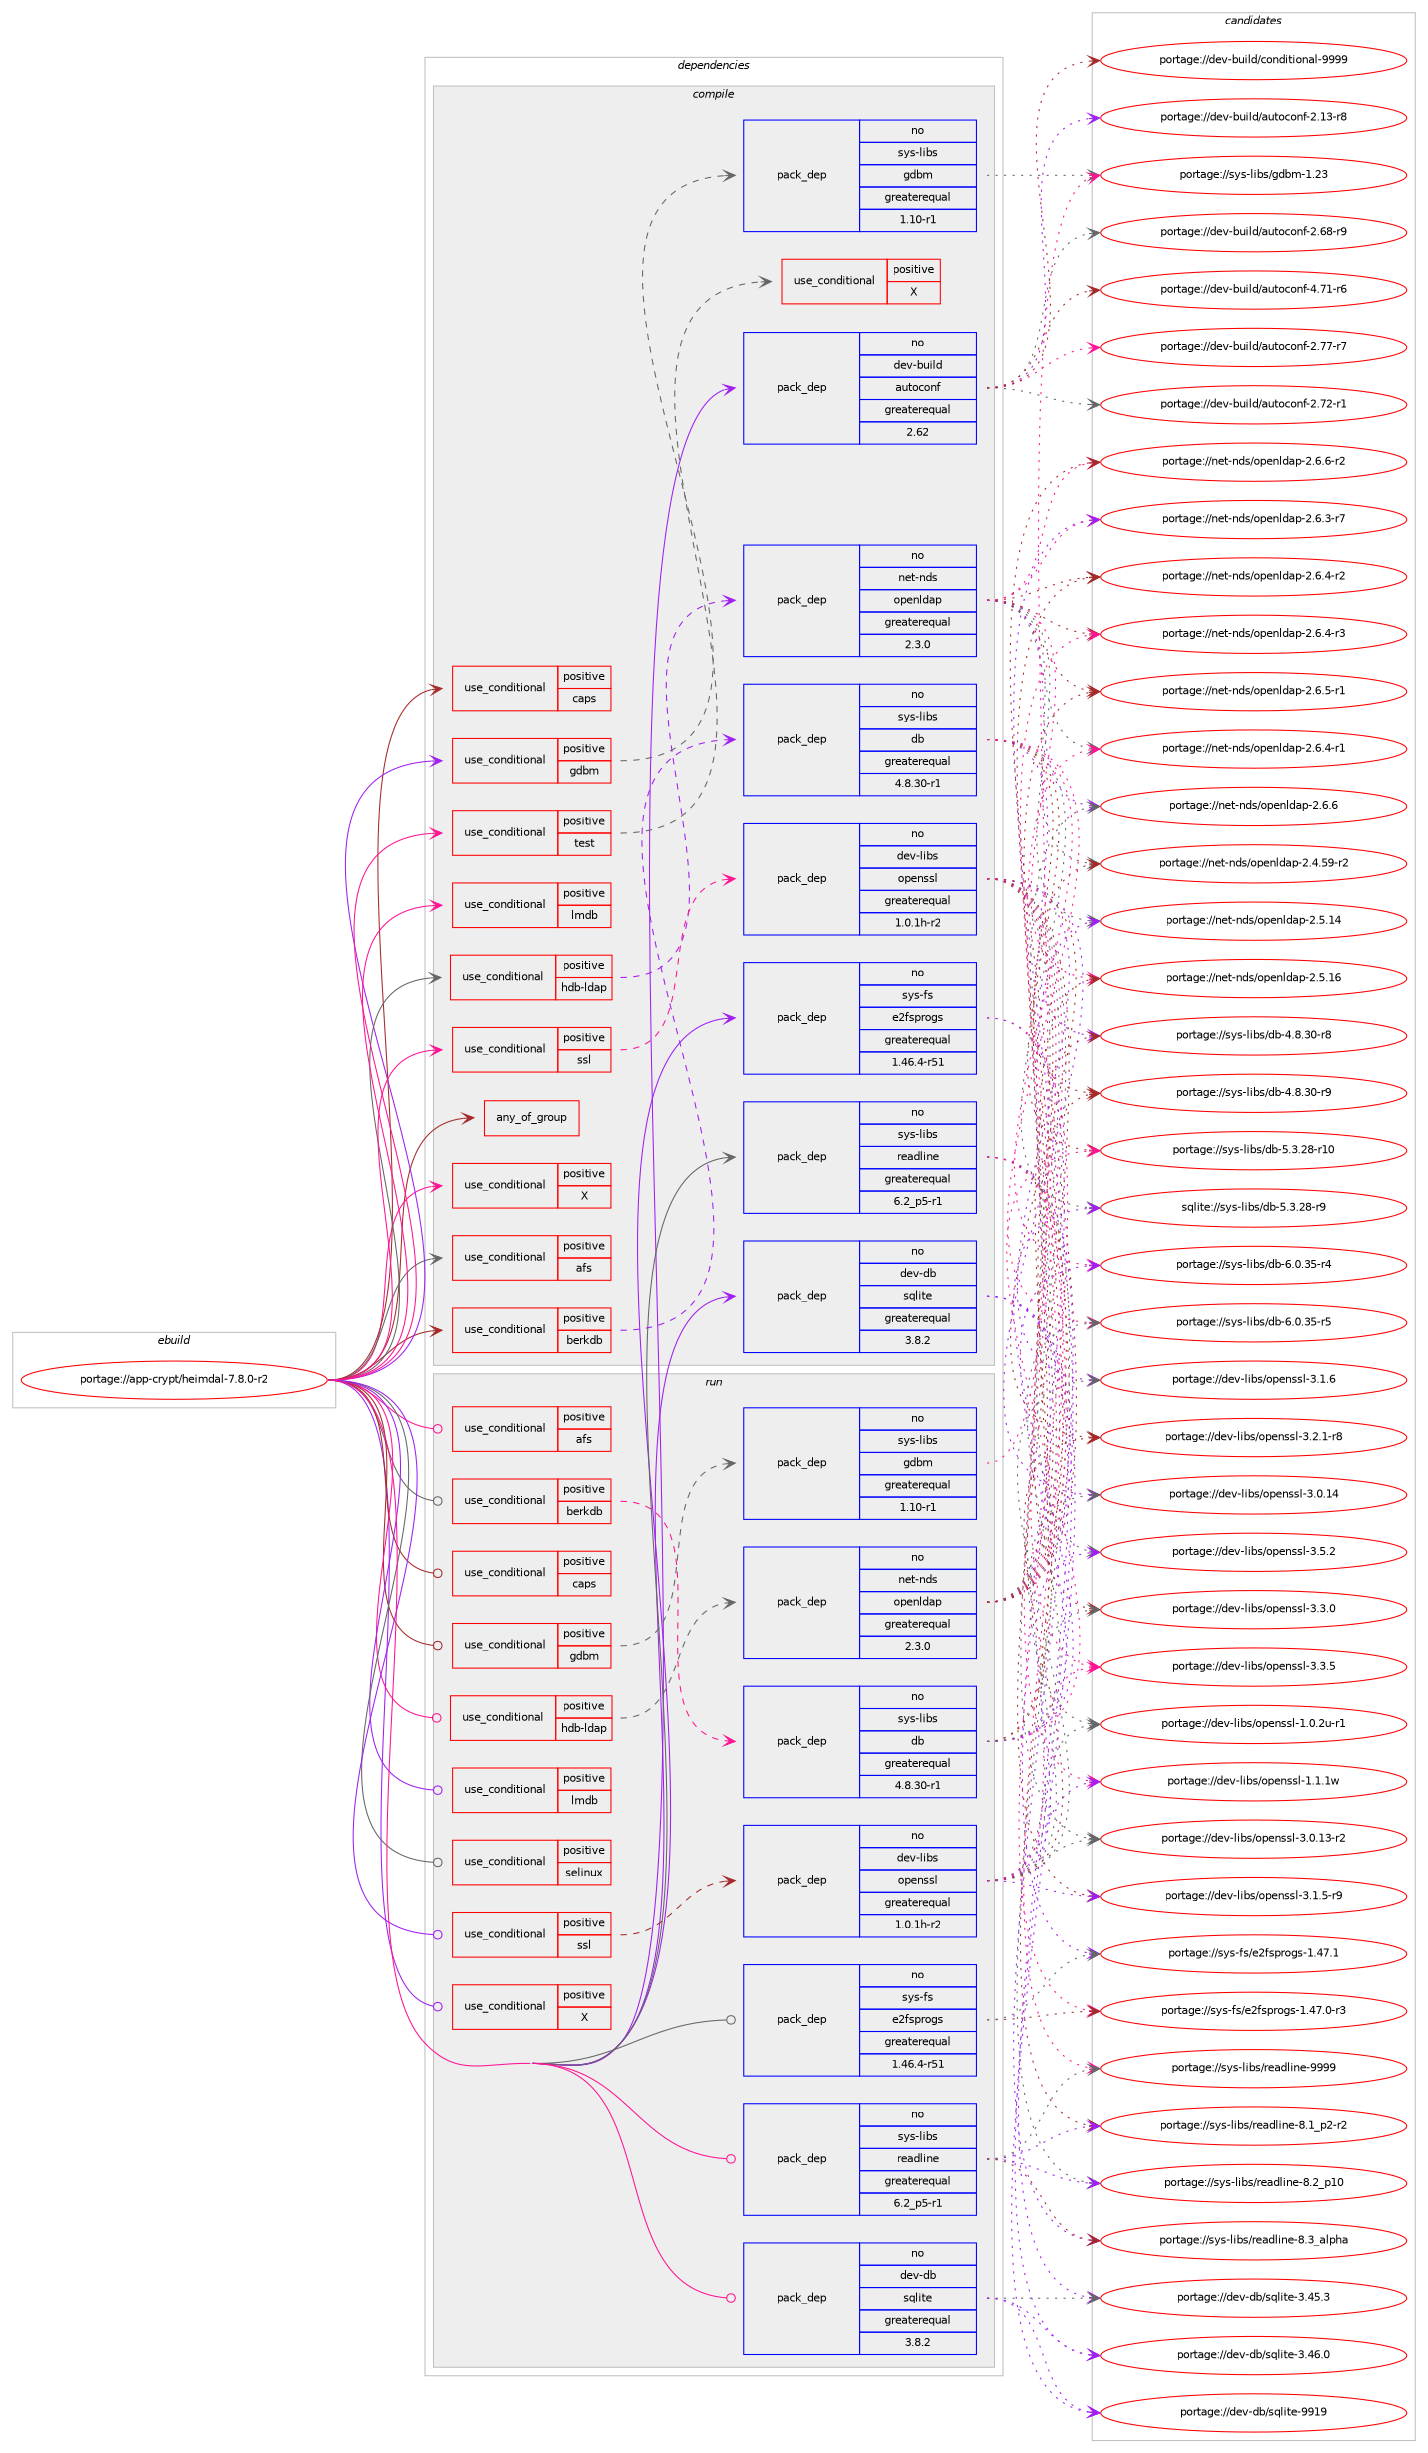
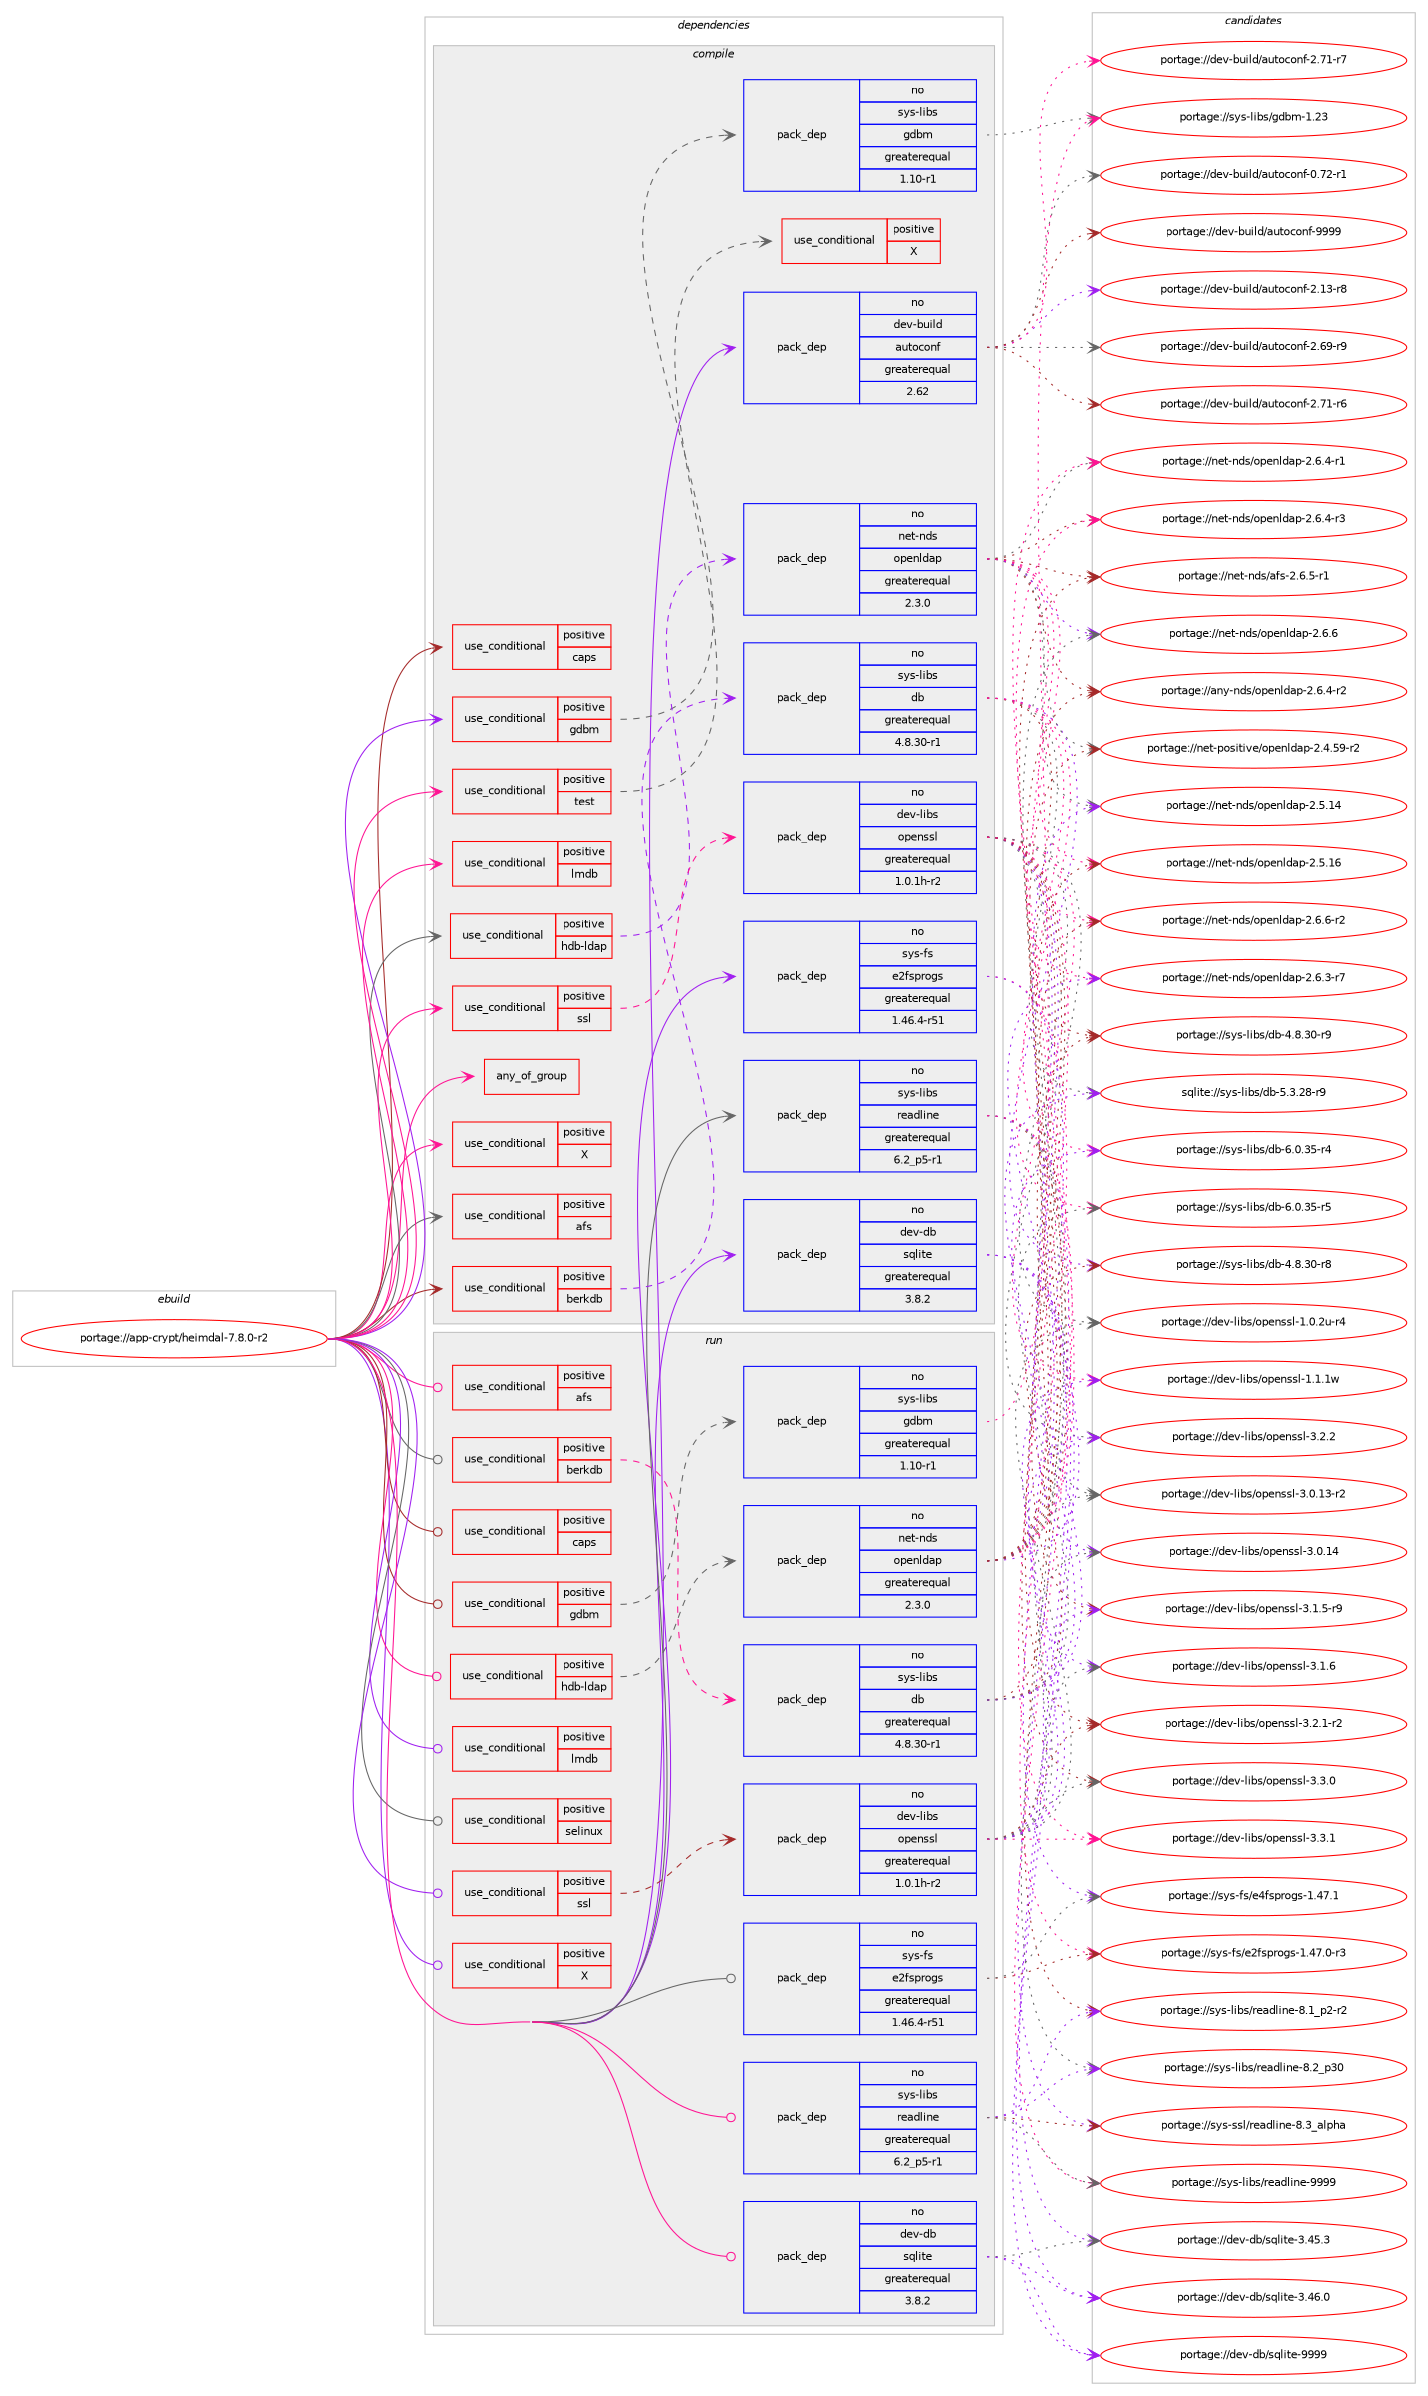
(1254, 61) -> (1254, 233)
(1254, 233) -> (1254, 347)
(1254, 290) -> (1254, 405)
(1254, 347) -> (1254, 61)
(1254, 405) -> (1254, 175)
(1254, 577) -> (1254, 692)
(1254, 692) -> (1254, 577)
(1254, 864) -> (1254, 749)
(1254, 1151) -> none
(401, 1254) -> (401, 1213)
(1254, 1438) -> (1254, 1724)
(1254, 1552) -> (1254, 1438)
(1254, 1667) -> (1254, 1839)
(1254, 1724) -> (1254, 1323)
(1254, 1954) -> (1254, 1897)
(1254, 2183) -> (1254, 2069)
(1254, 2241) -> (1254, 2126)
(1254, 2413) -> (1254, 2356)
